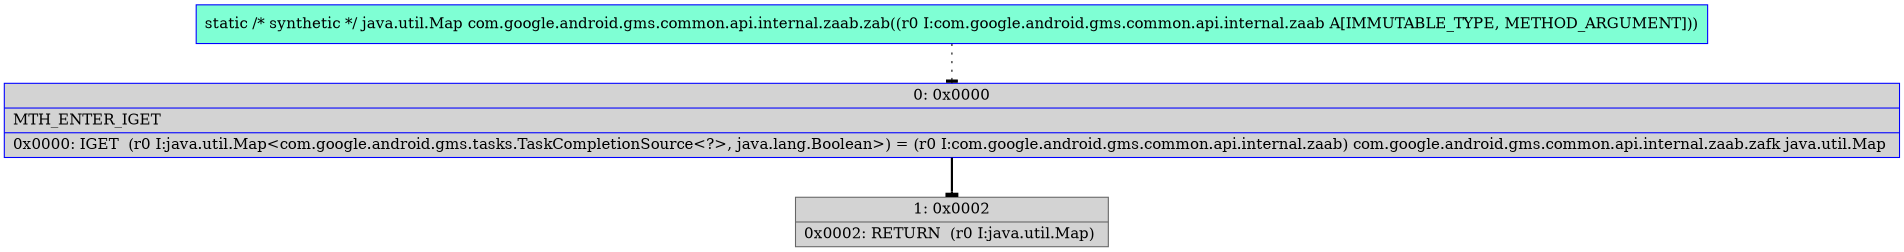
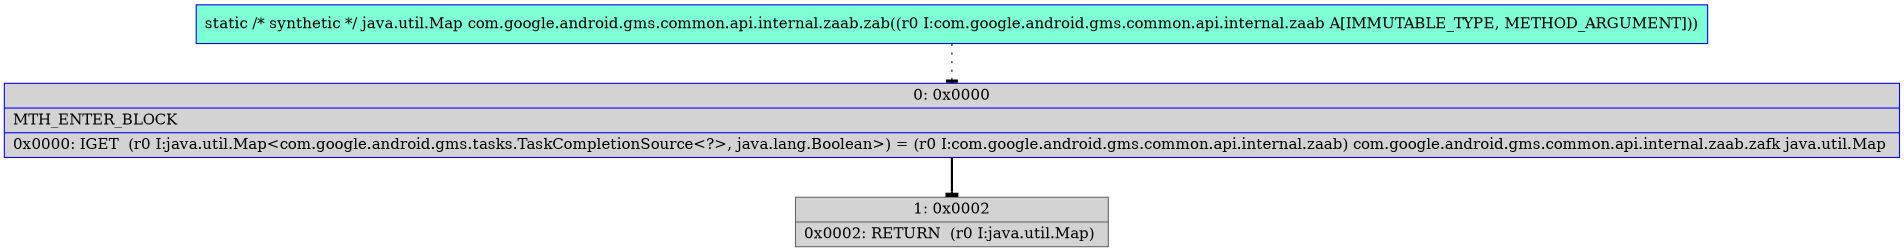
(87, 120) -> (96, 120)
